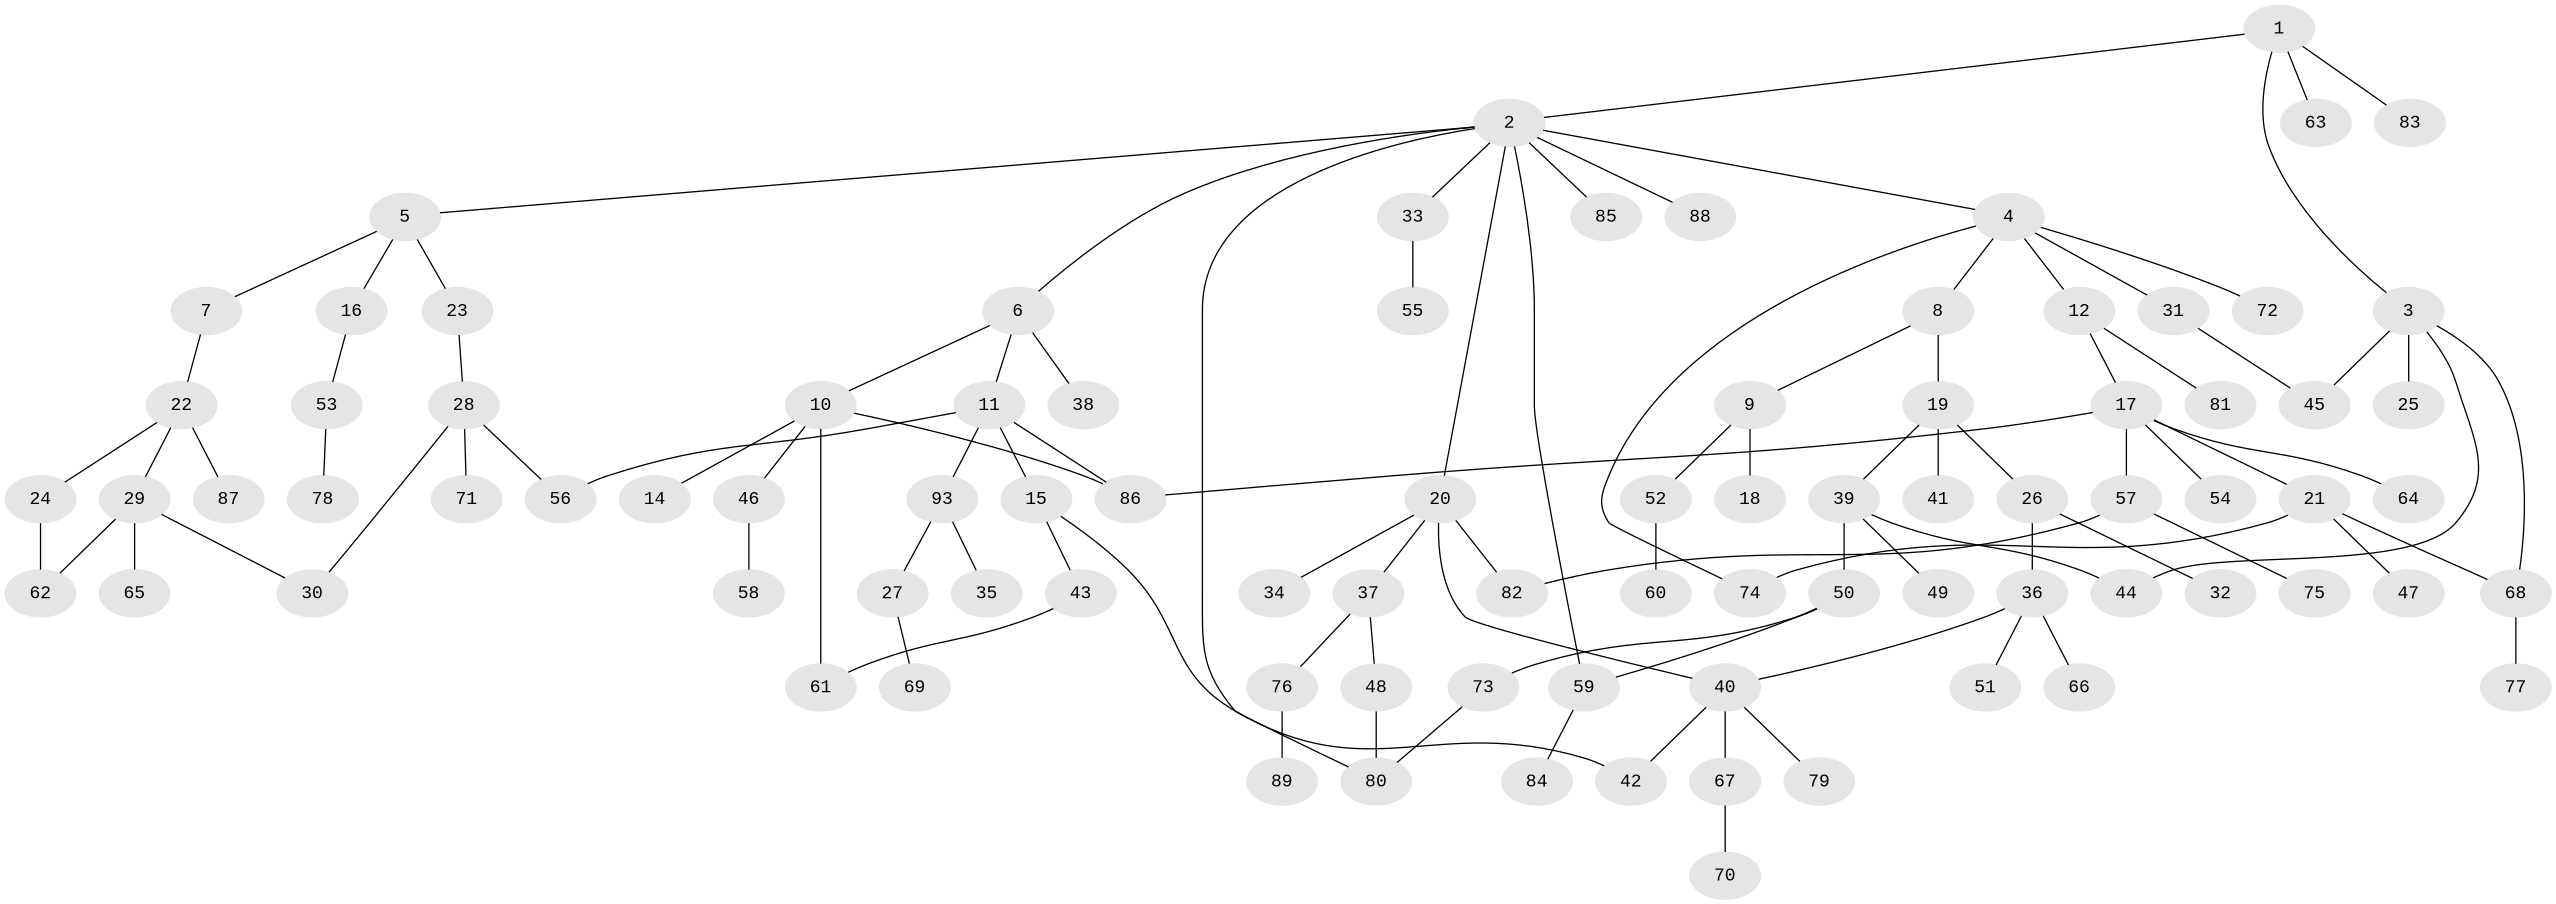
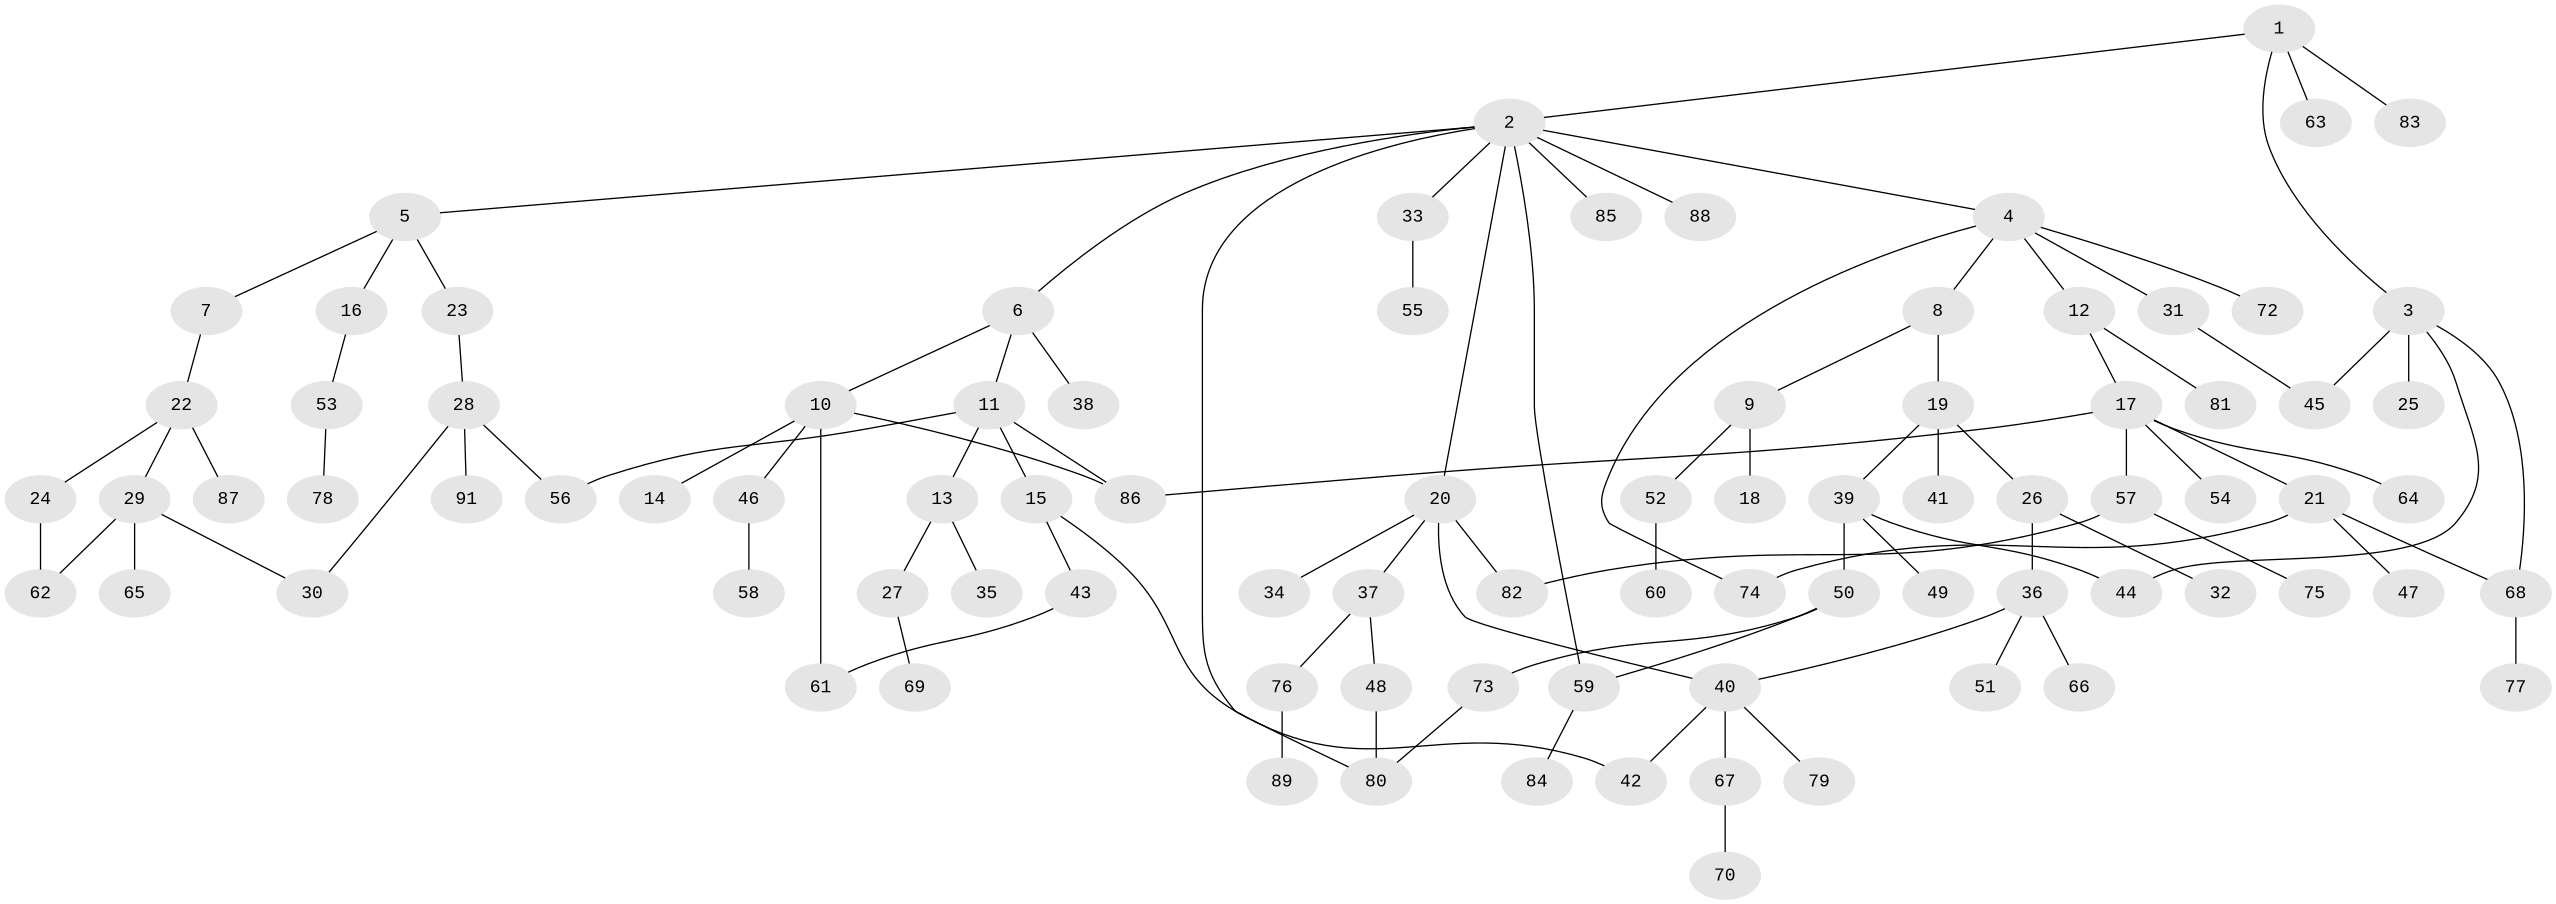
(467, 499) -> (467, 499)
(942, 499) -> (942, 499)
